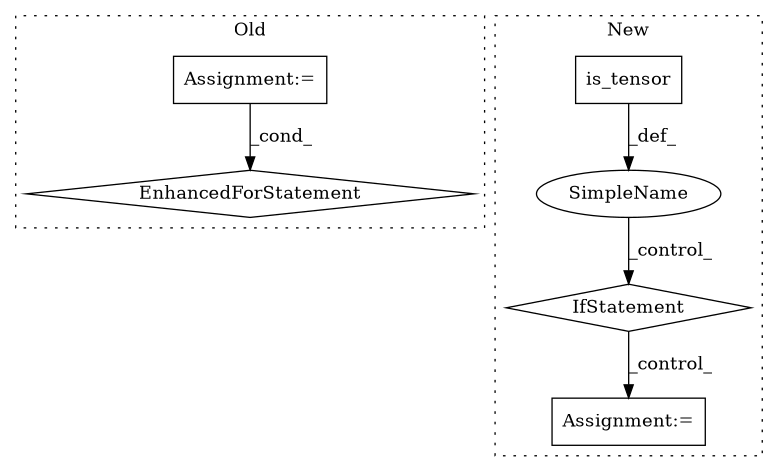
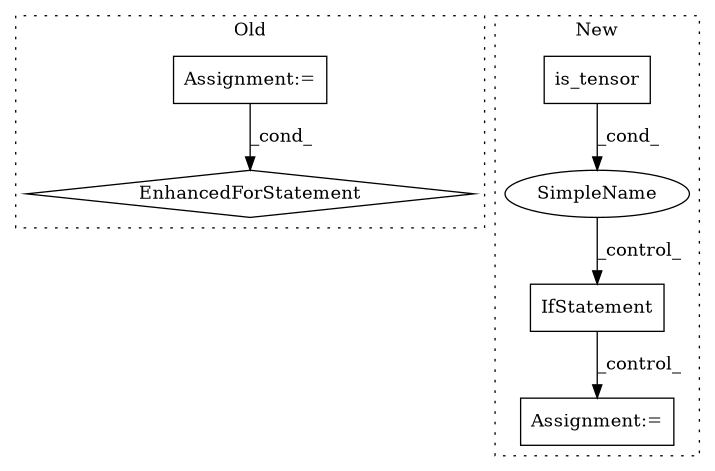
(653, 137) -> (629, 137)
(629, 308) -> (597, 308)
